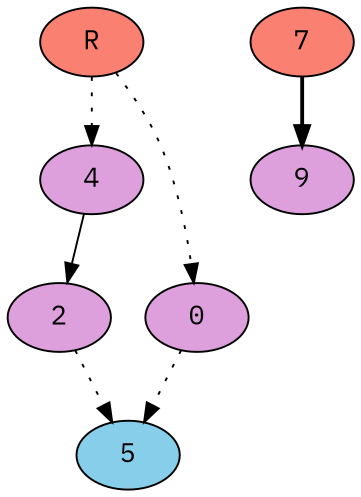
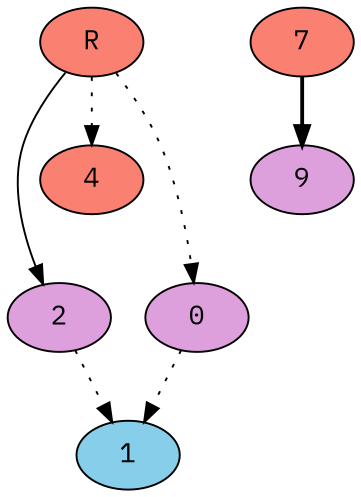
(92, 180) -> (92, 180)
(78, 239) -> (19, 165)
(128, 455) -> (128, 455)
